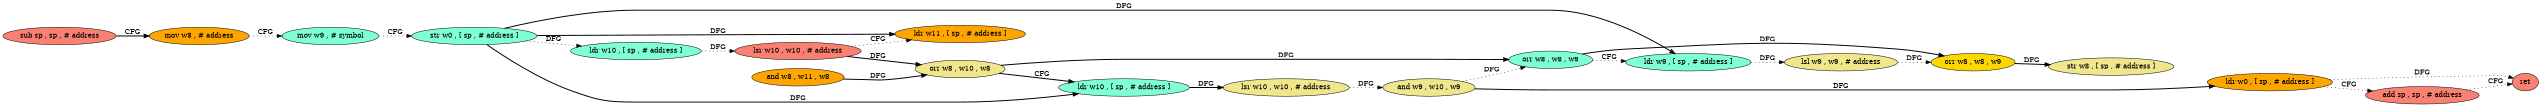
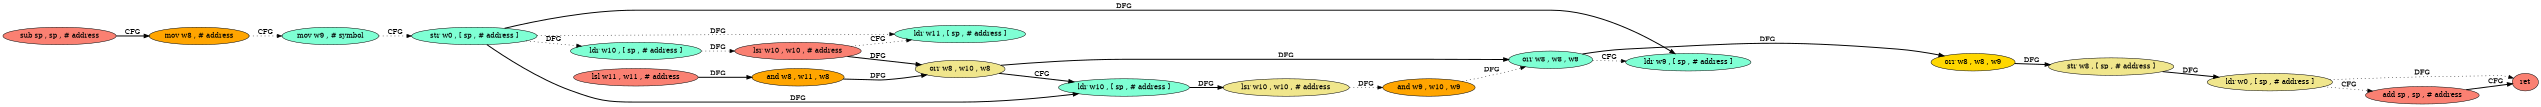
(960, 34) -> (960, 34)
(713, 35) -> (713, 35)
(1841, 62) -> none
none -> (636, 77)
(2270, 82) -> (2270, 82)
(2487, 87) -> (2487, 87)
(1429, 88) -> (1429, 88)
(1842, 90) -> (2188, 74)
